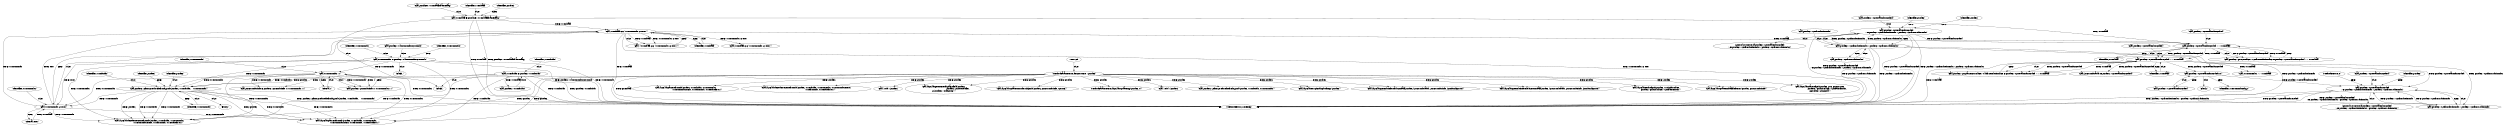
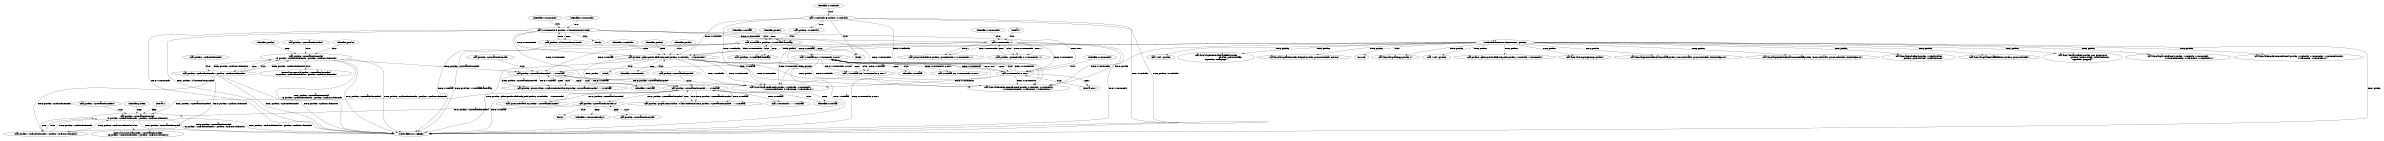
none -> (566, 36)
none -> (769, 52)
(404, 53) -> (561, 36)
(1847, 60) -> none
(1074, 66) -> (1420, 45)
(2332, 74) -> (161, 104)
(513, 80) -> (822, 24)
(321, 81) -> none
(520, 83) -> (789, 36)
(624, 89) -> (2374, 88)
(1116, 89) -> (1395, 57)
(1319, 89) -> (1585, 57)
(45, 114) -> (1060, 81)
